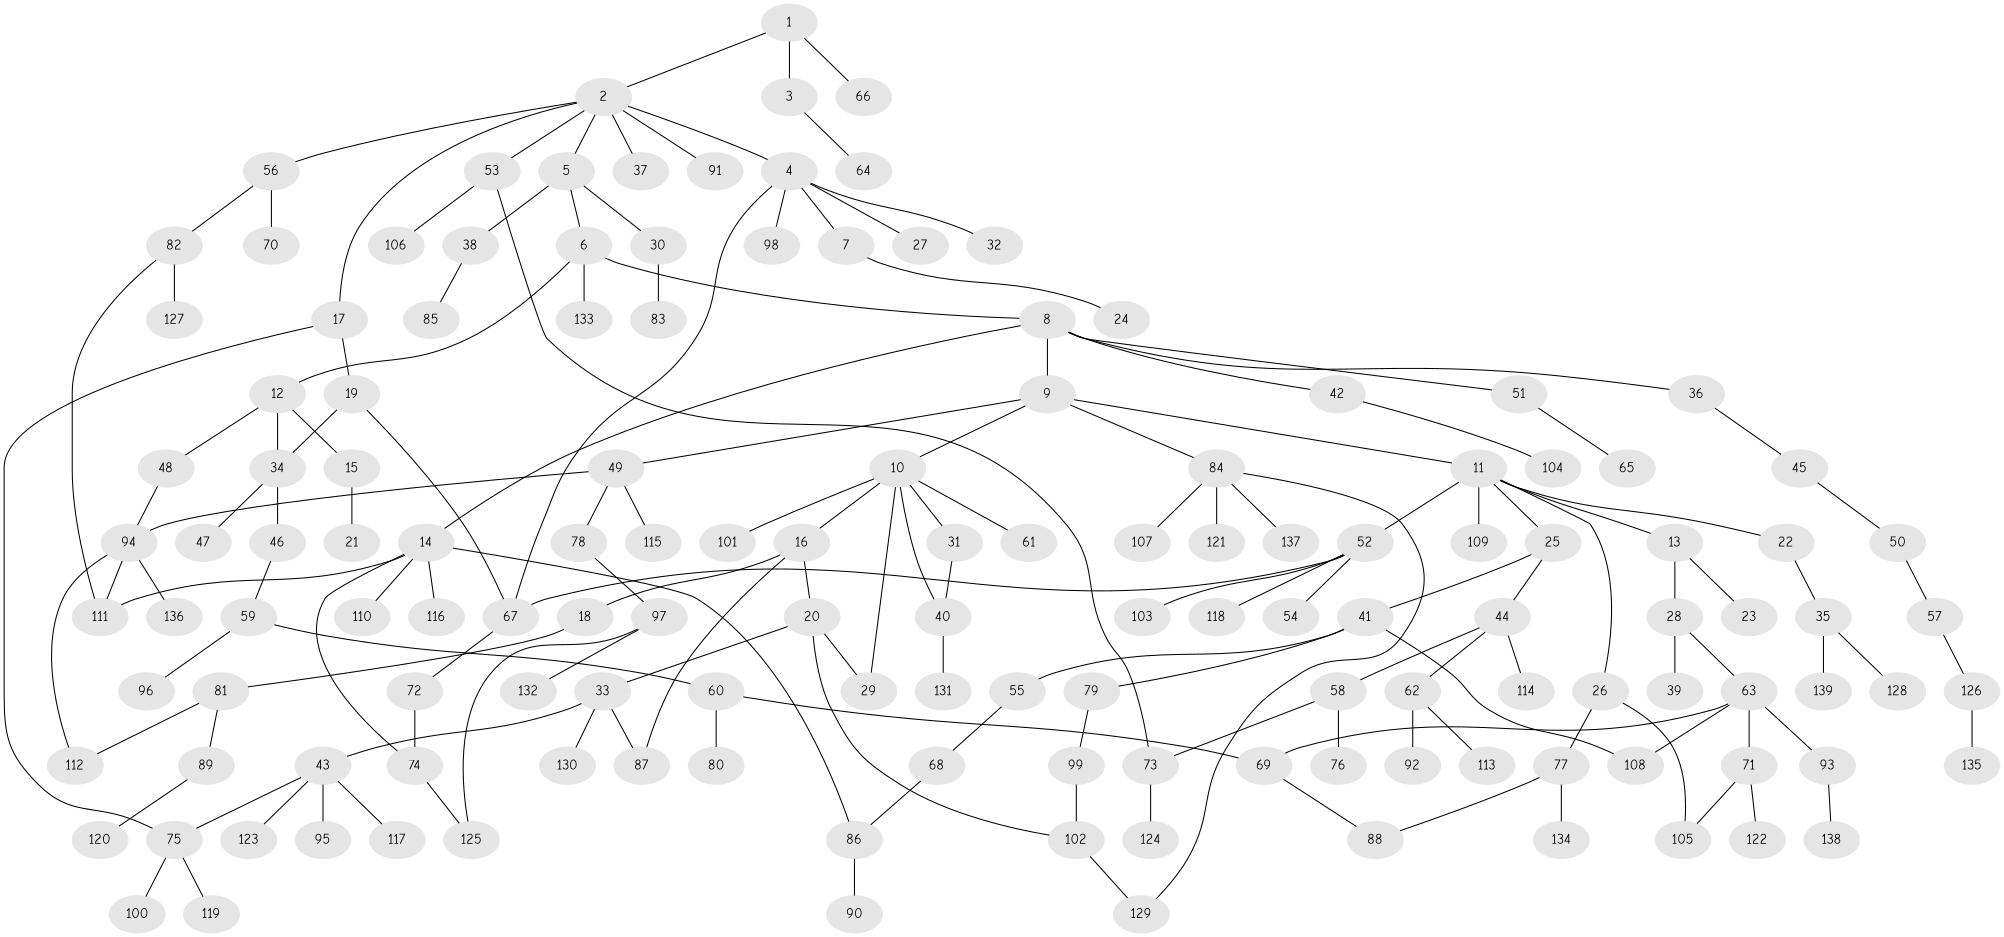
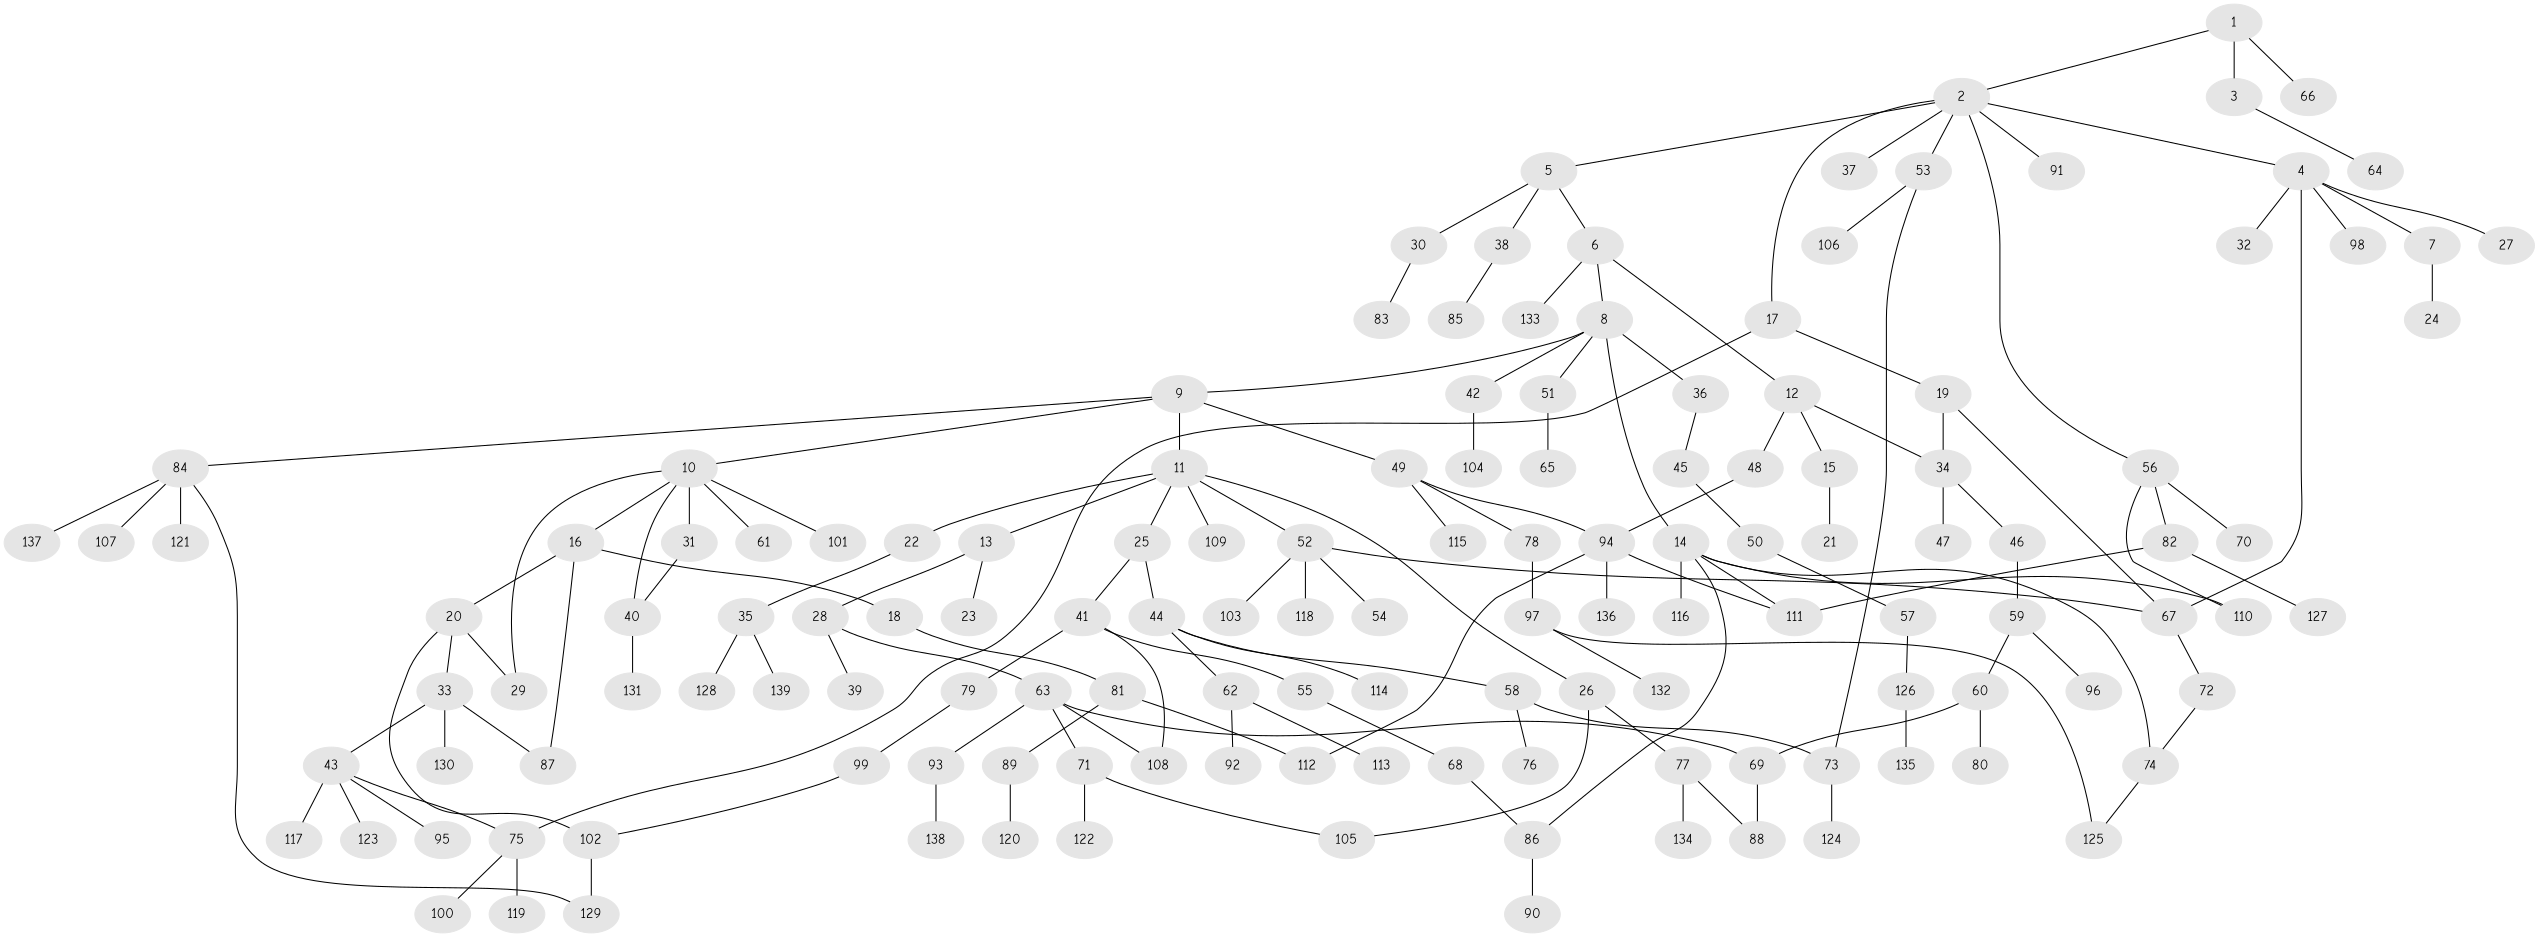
none -> (2142, 566)
